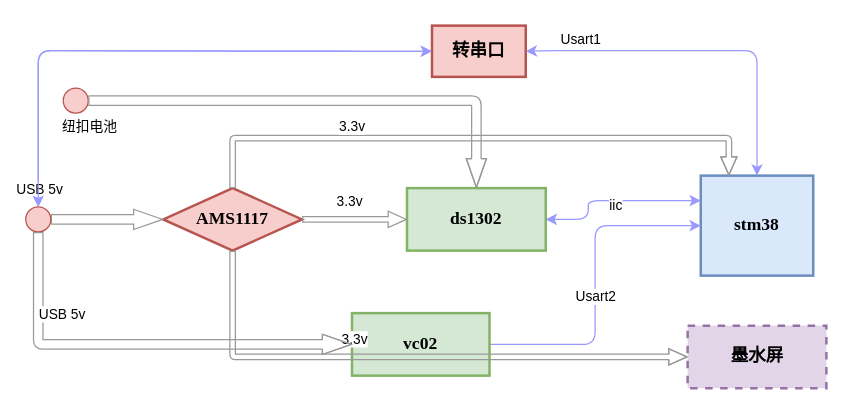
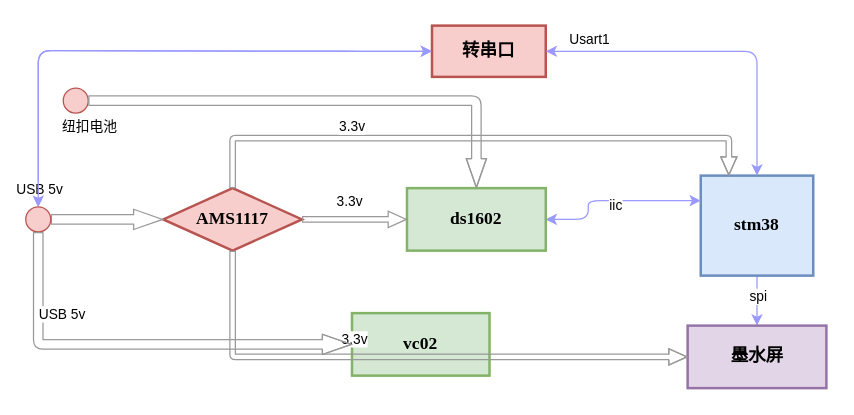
(479, 51) -> (489, 51)
(476, 219) -> (476, 219)
(595, 297) -> none
none -> (757, 298)
(757, 357) -> (757, 357)
